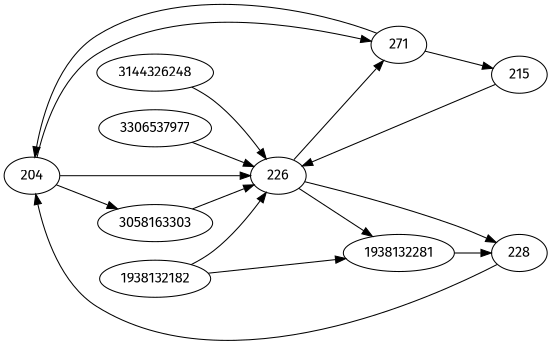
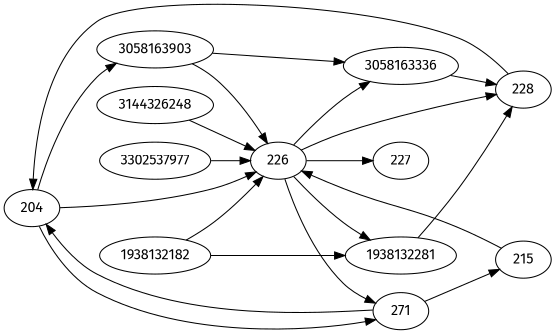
none -> (401, 66)
(155, 128) -> (155, 161)
none -> (401, 161)
(155, 223) -> (155, 49)
